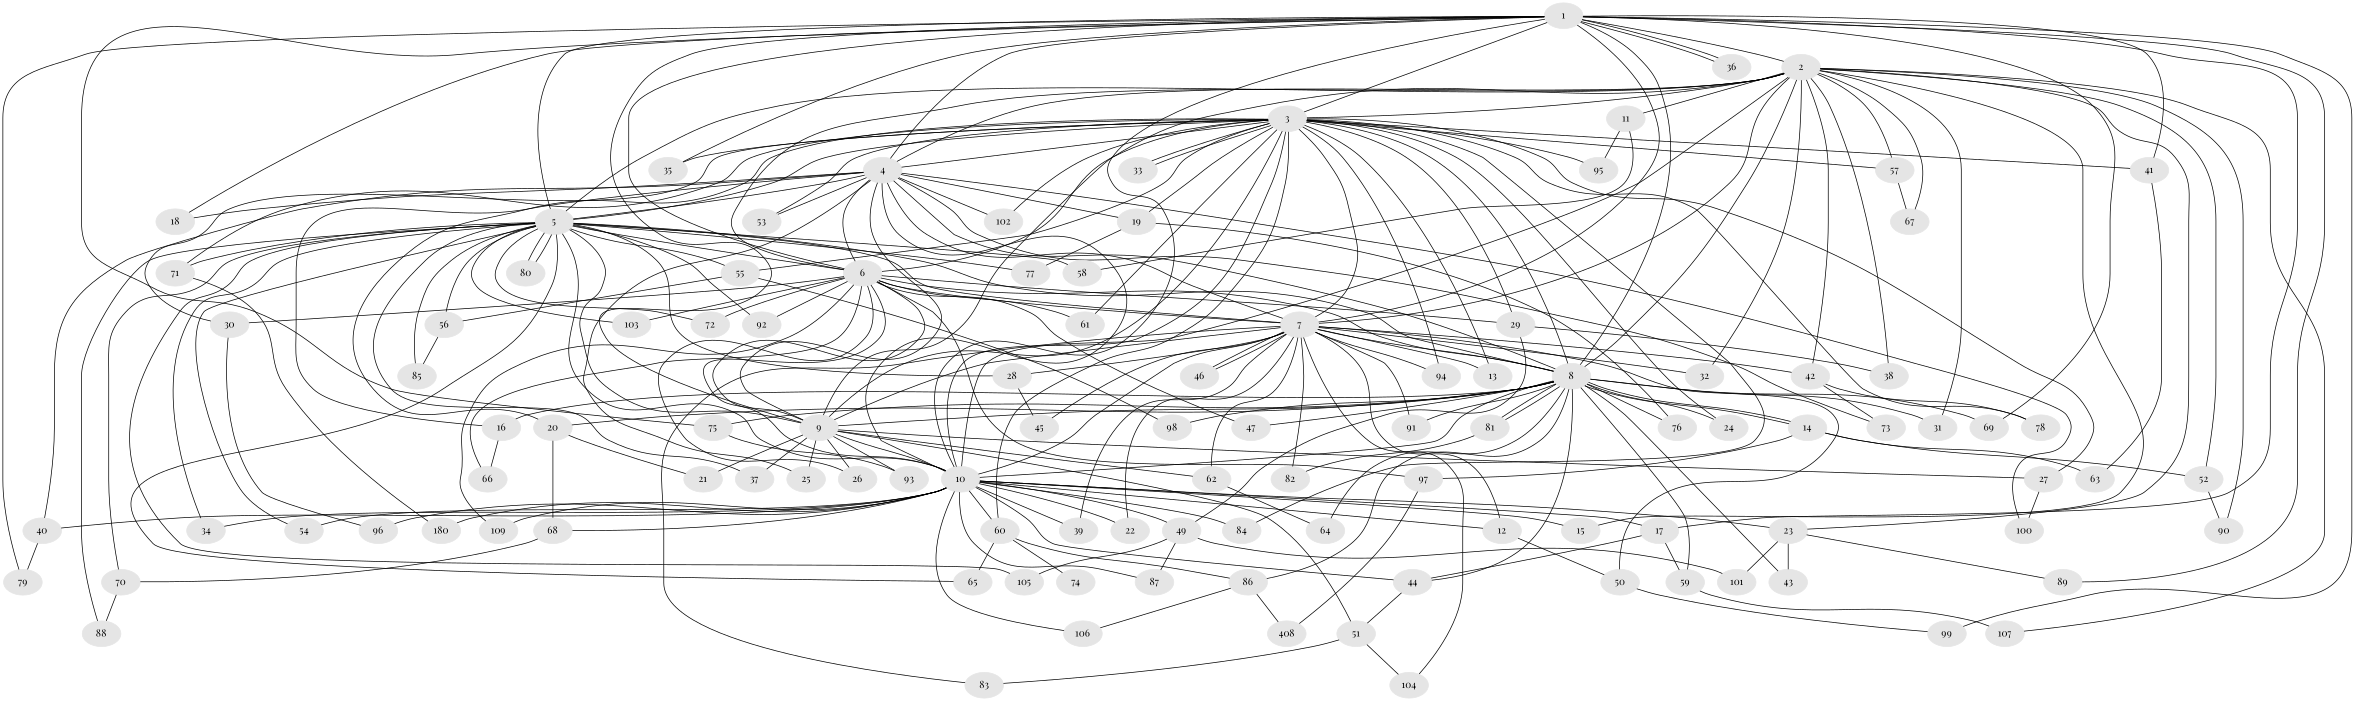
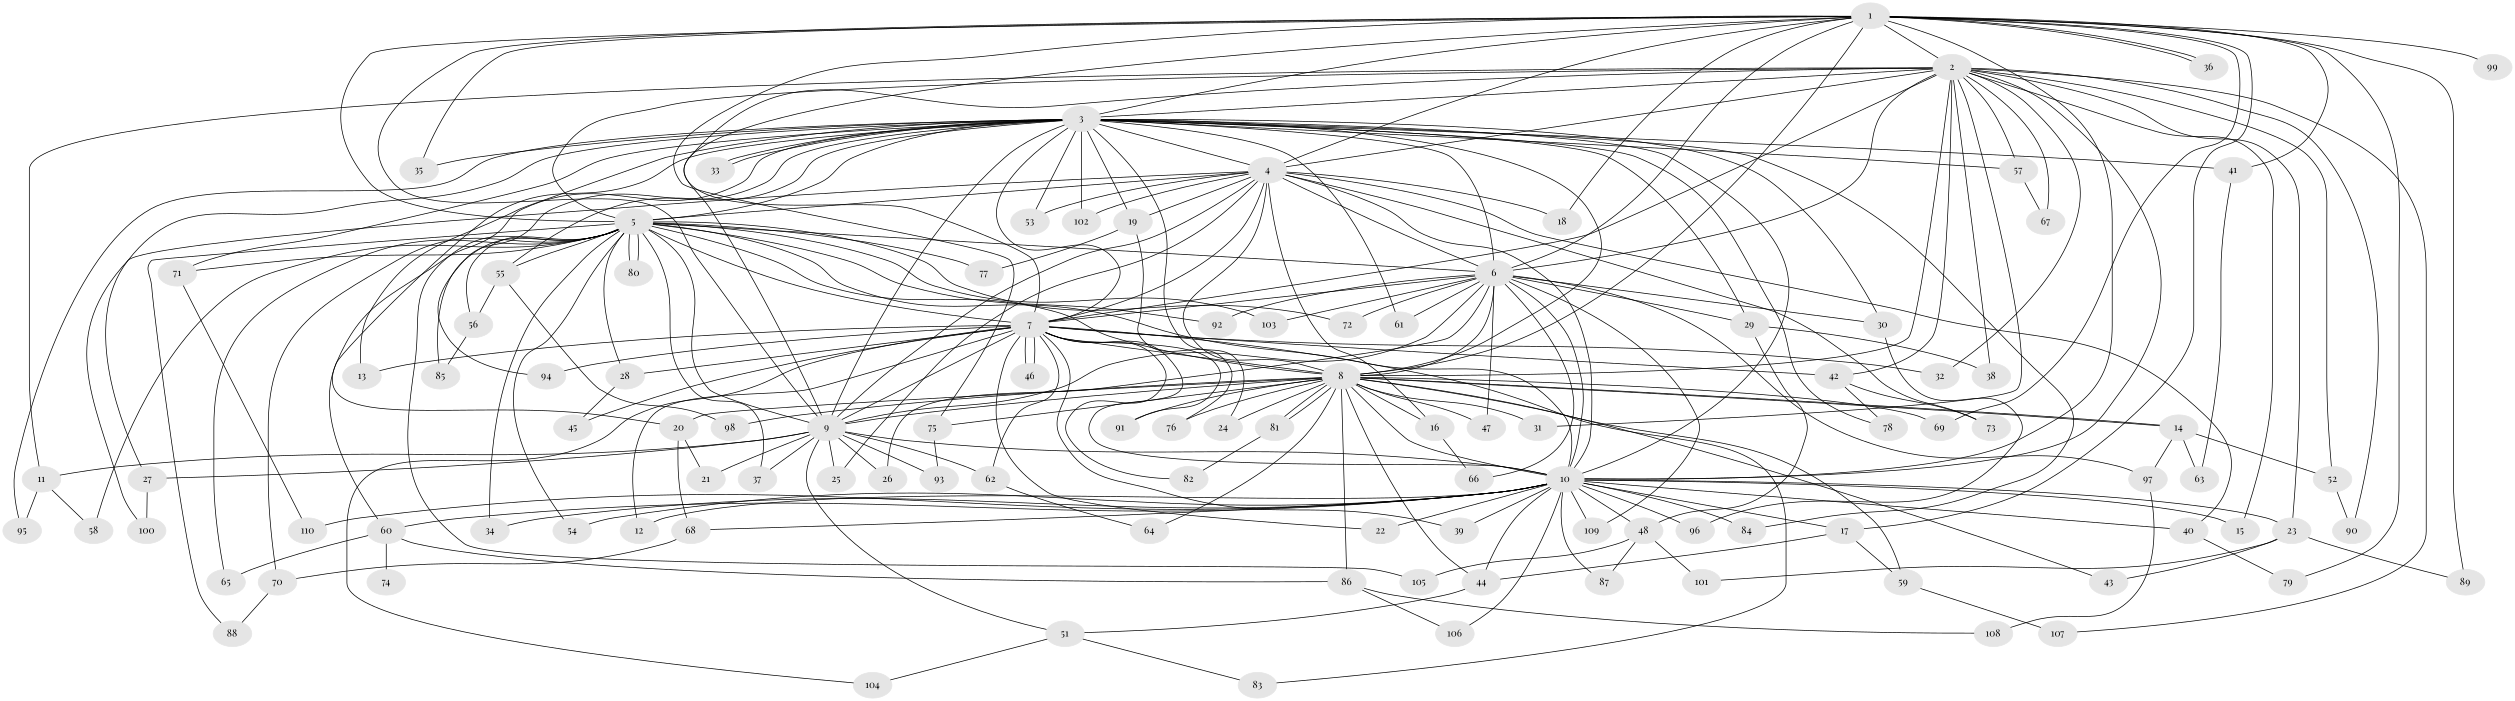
none -> (434, 454)
(441, 531) -> (308, 531)
(1182, 531) -> (1644, 531)
(1620, 582) -> none
(1287, 634) -> (1993, 634)
